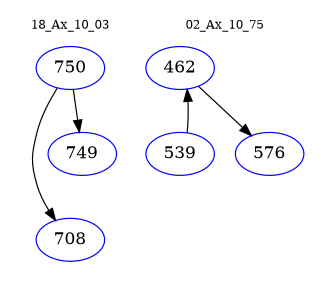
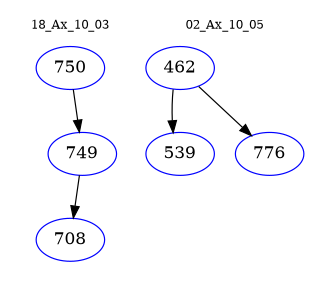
(225, 26) -> (225, 26)
(188, 117) -> (172, 105)
(34, 148) -> (77, 191)
(270, 154) -> (270, 154)
